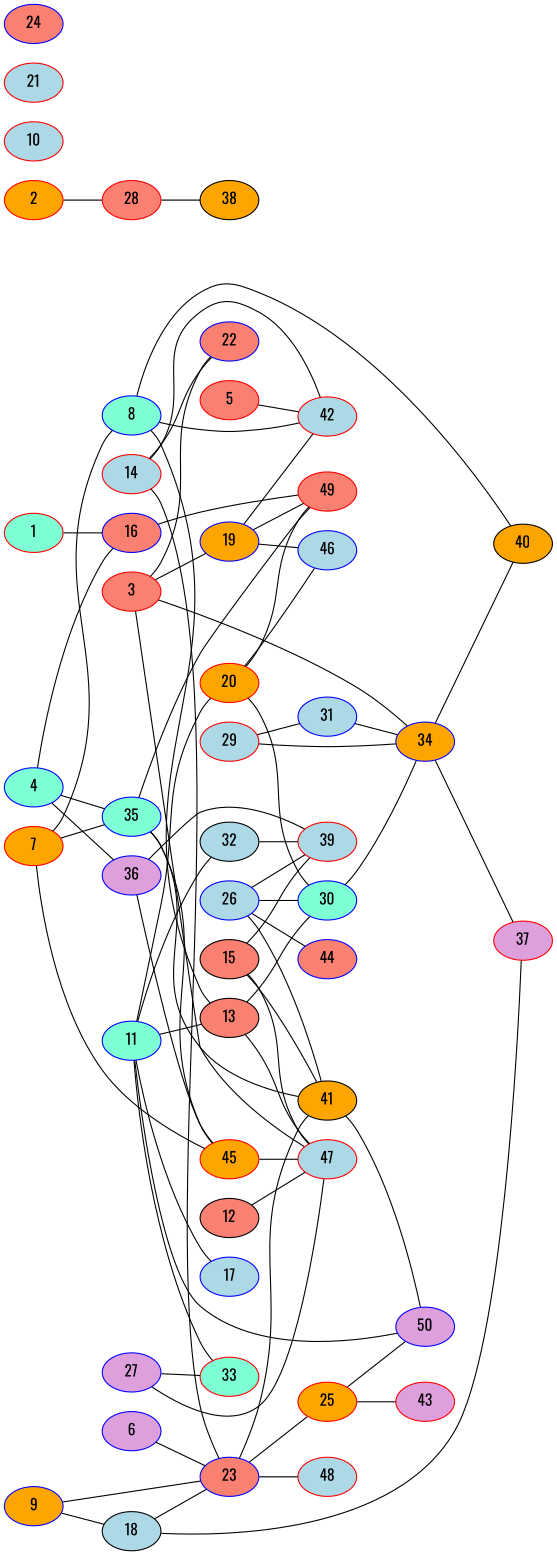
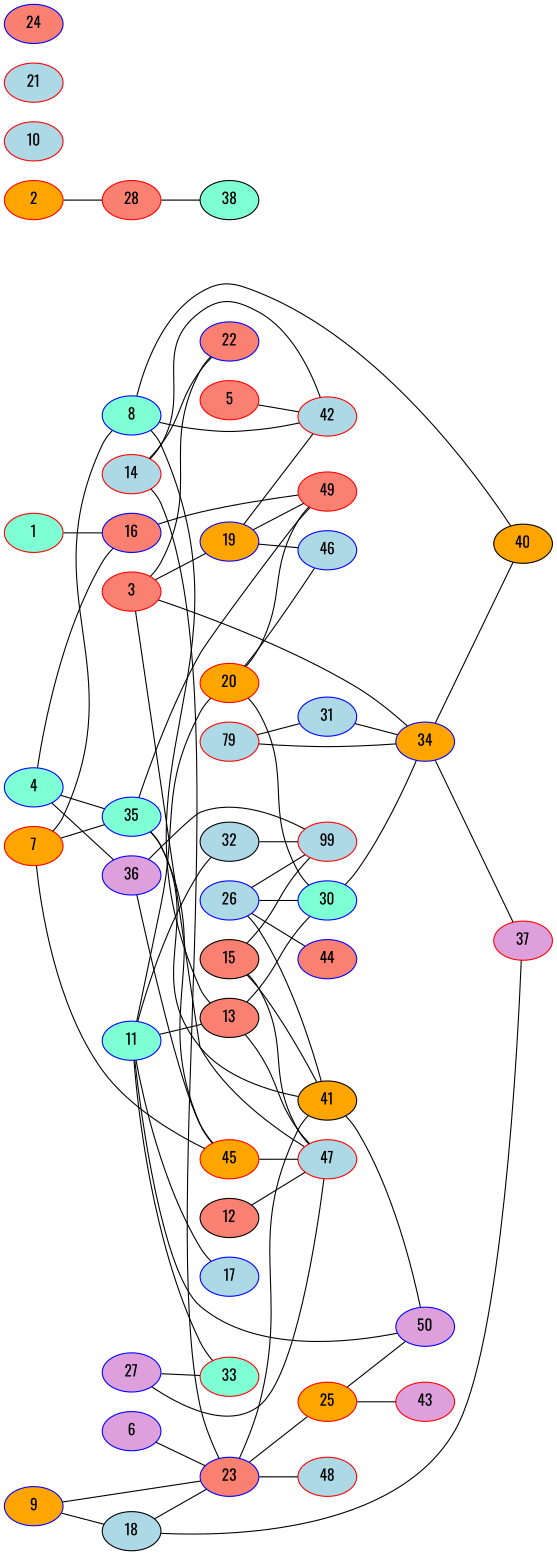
(229, 200) -> (229, 200)
(229, 742) -> (229, 742)
(327, 842) -> (327, 842)
